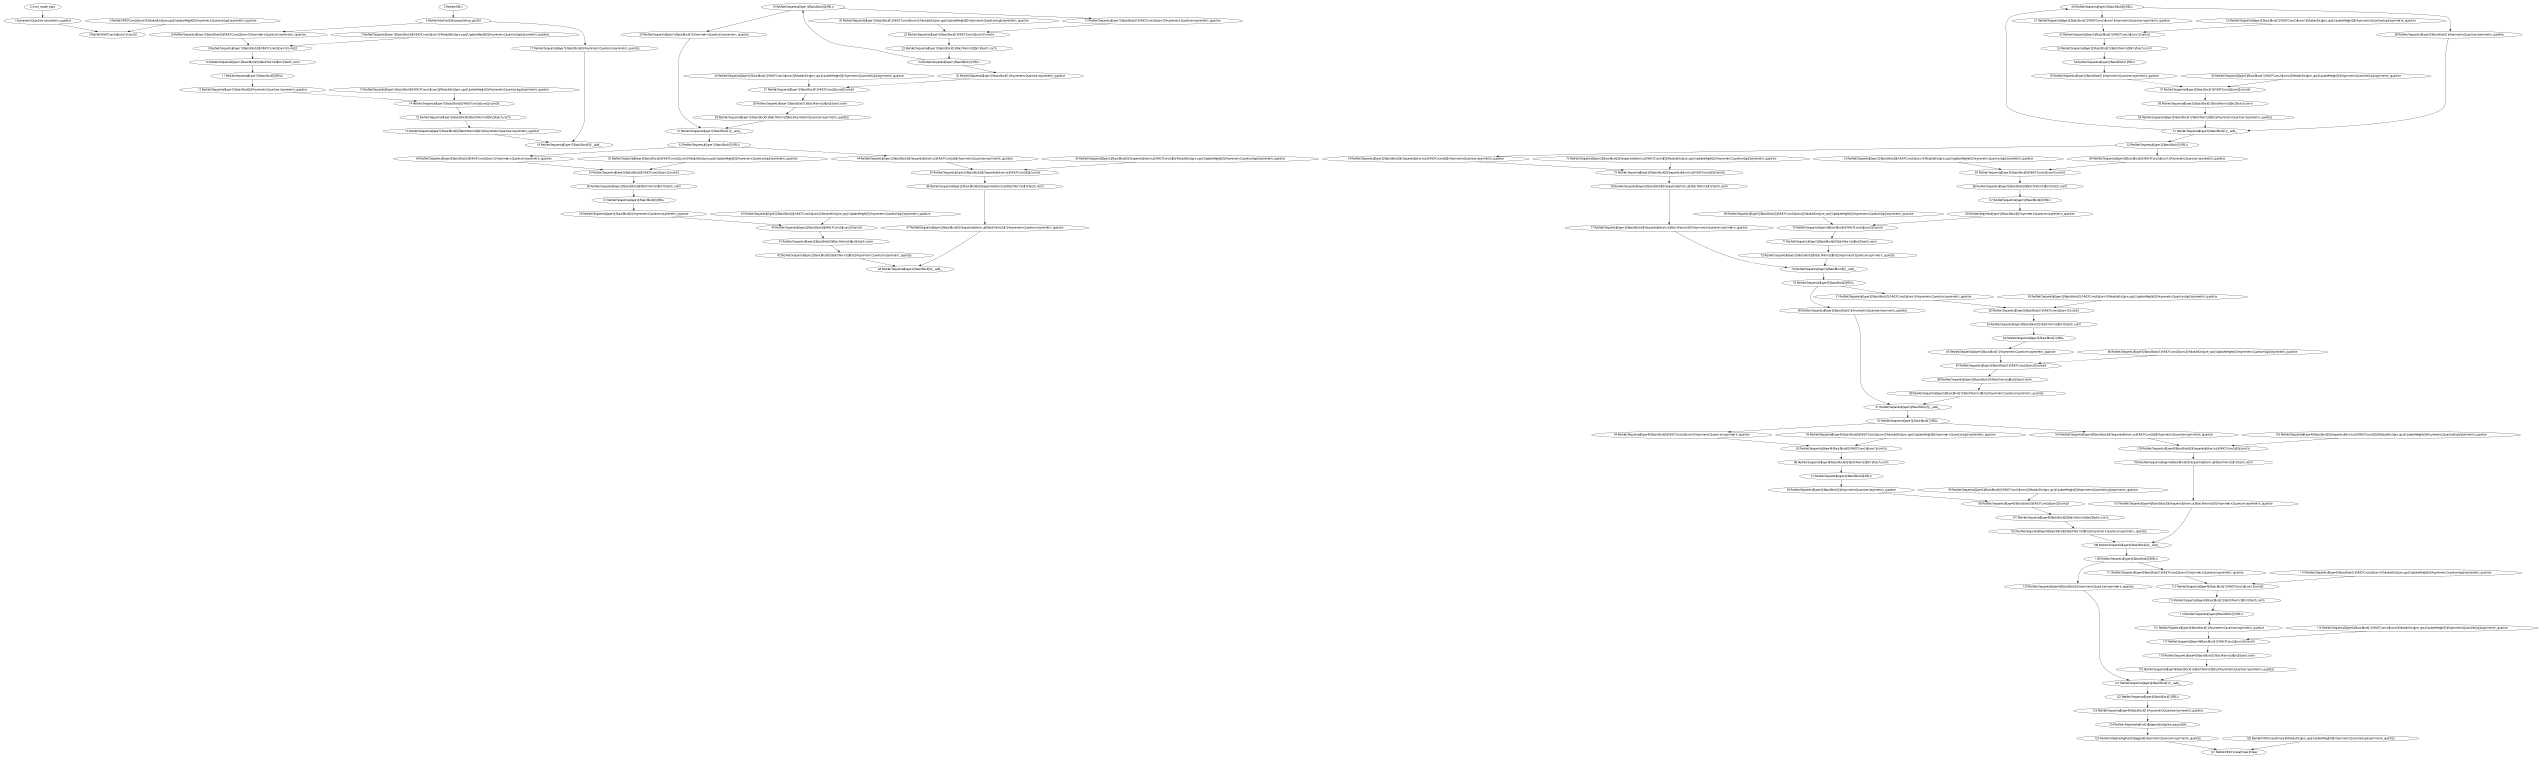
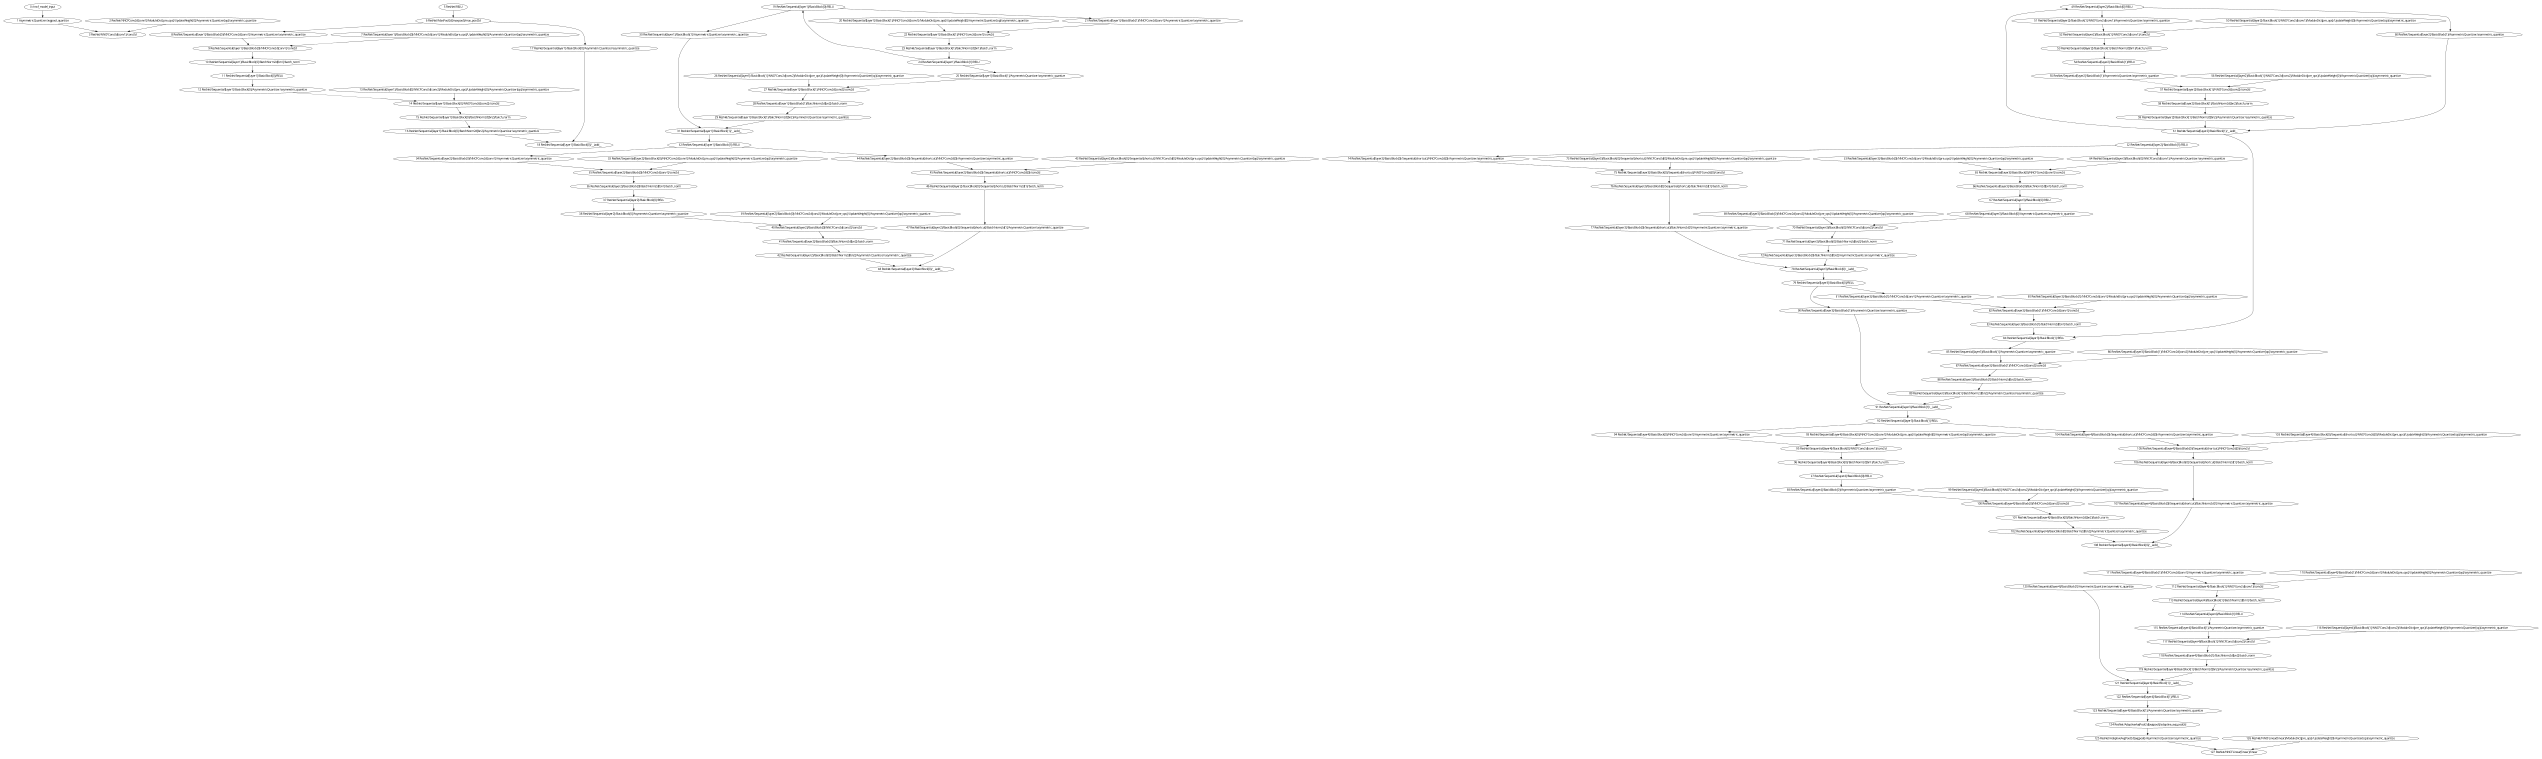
(43, 21) -> (43, 21)
(2182, 138) -> (2253, 306)
(2127, 559) -> none
